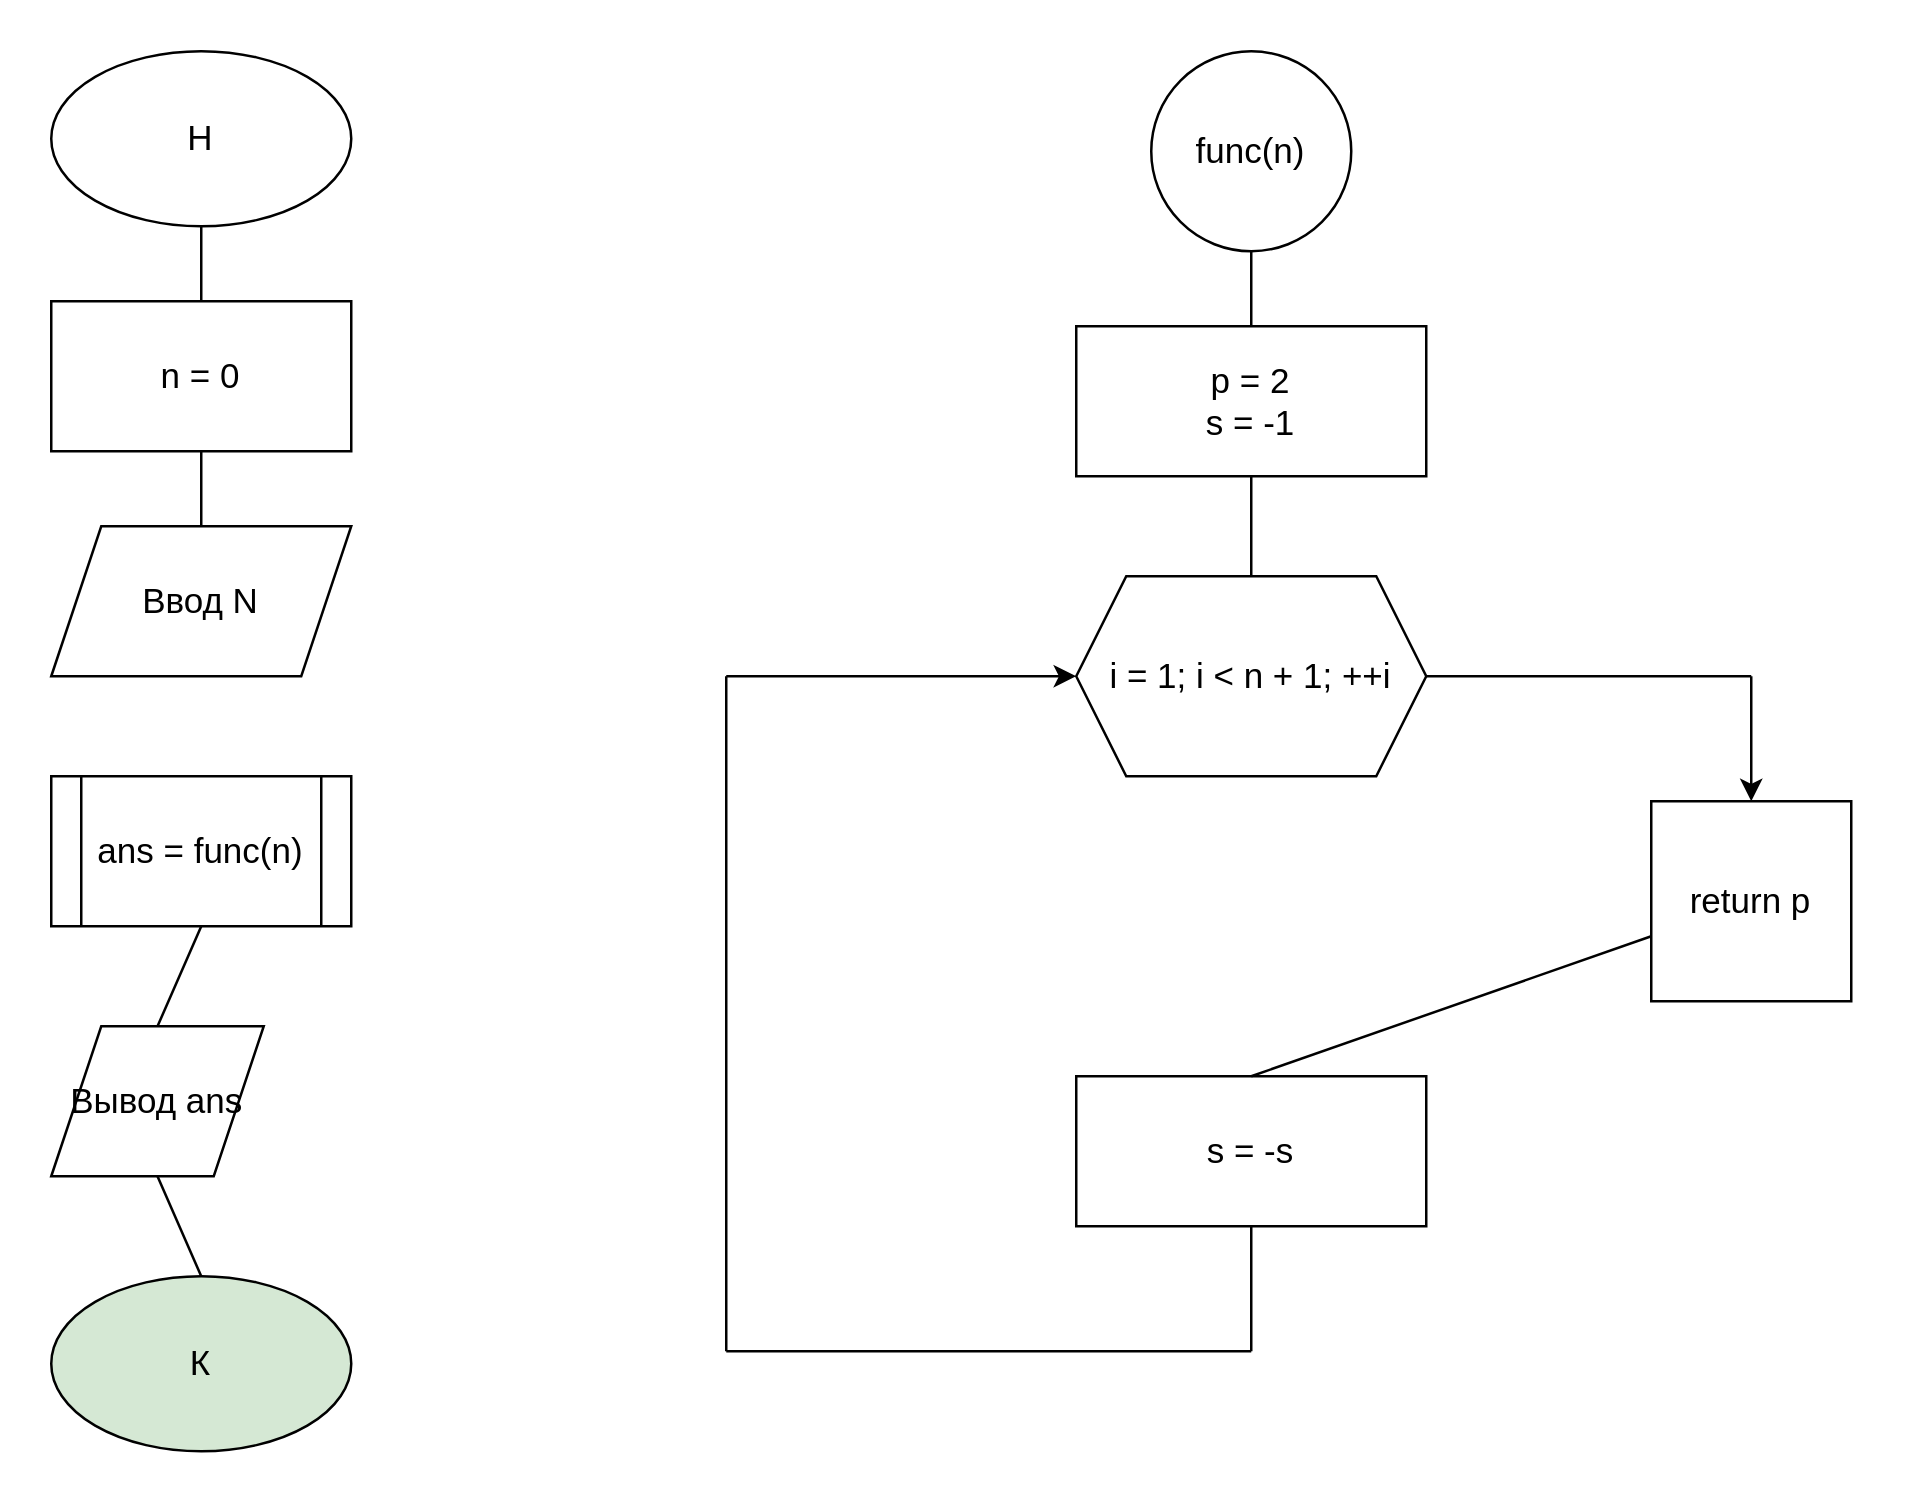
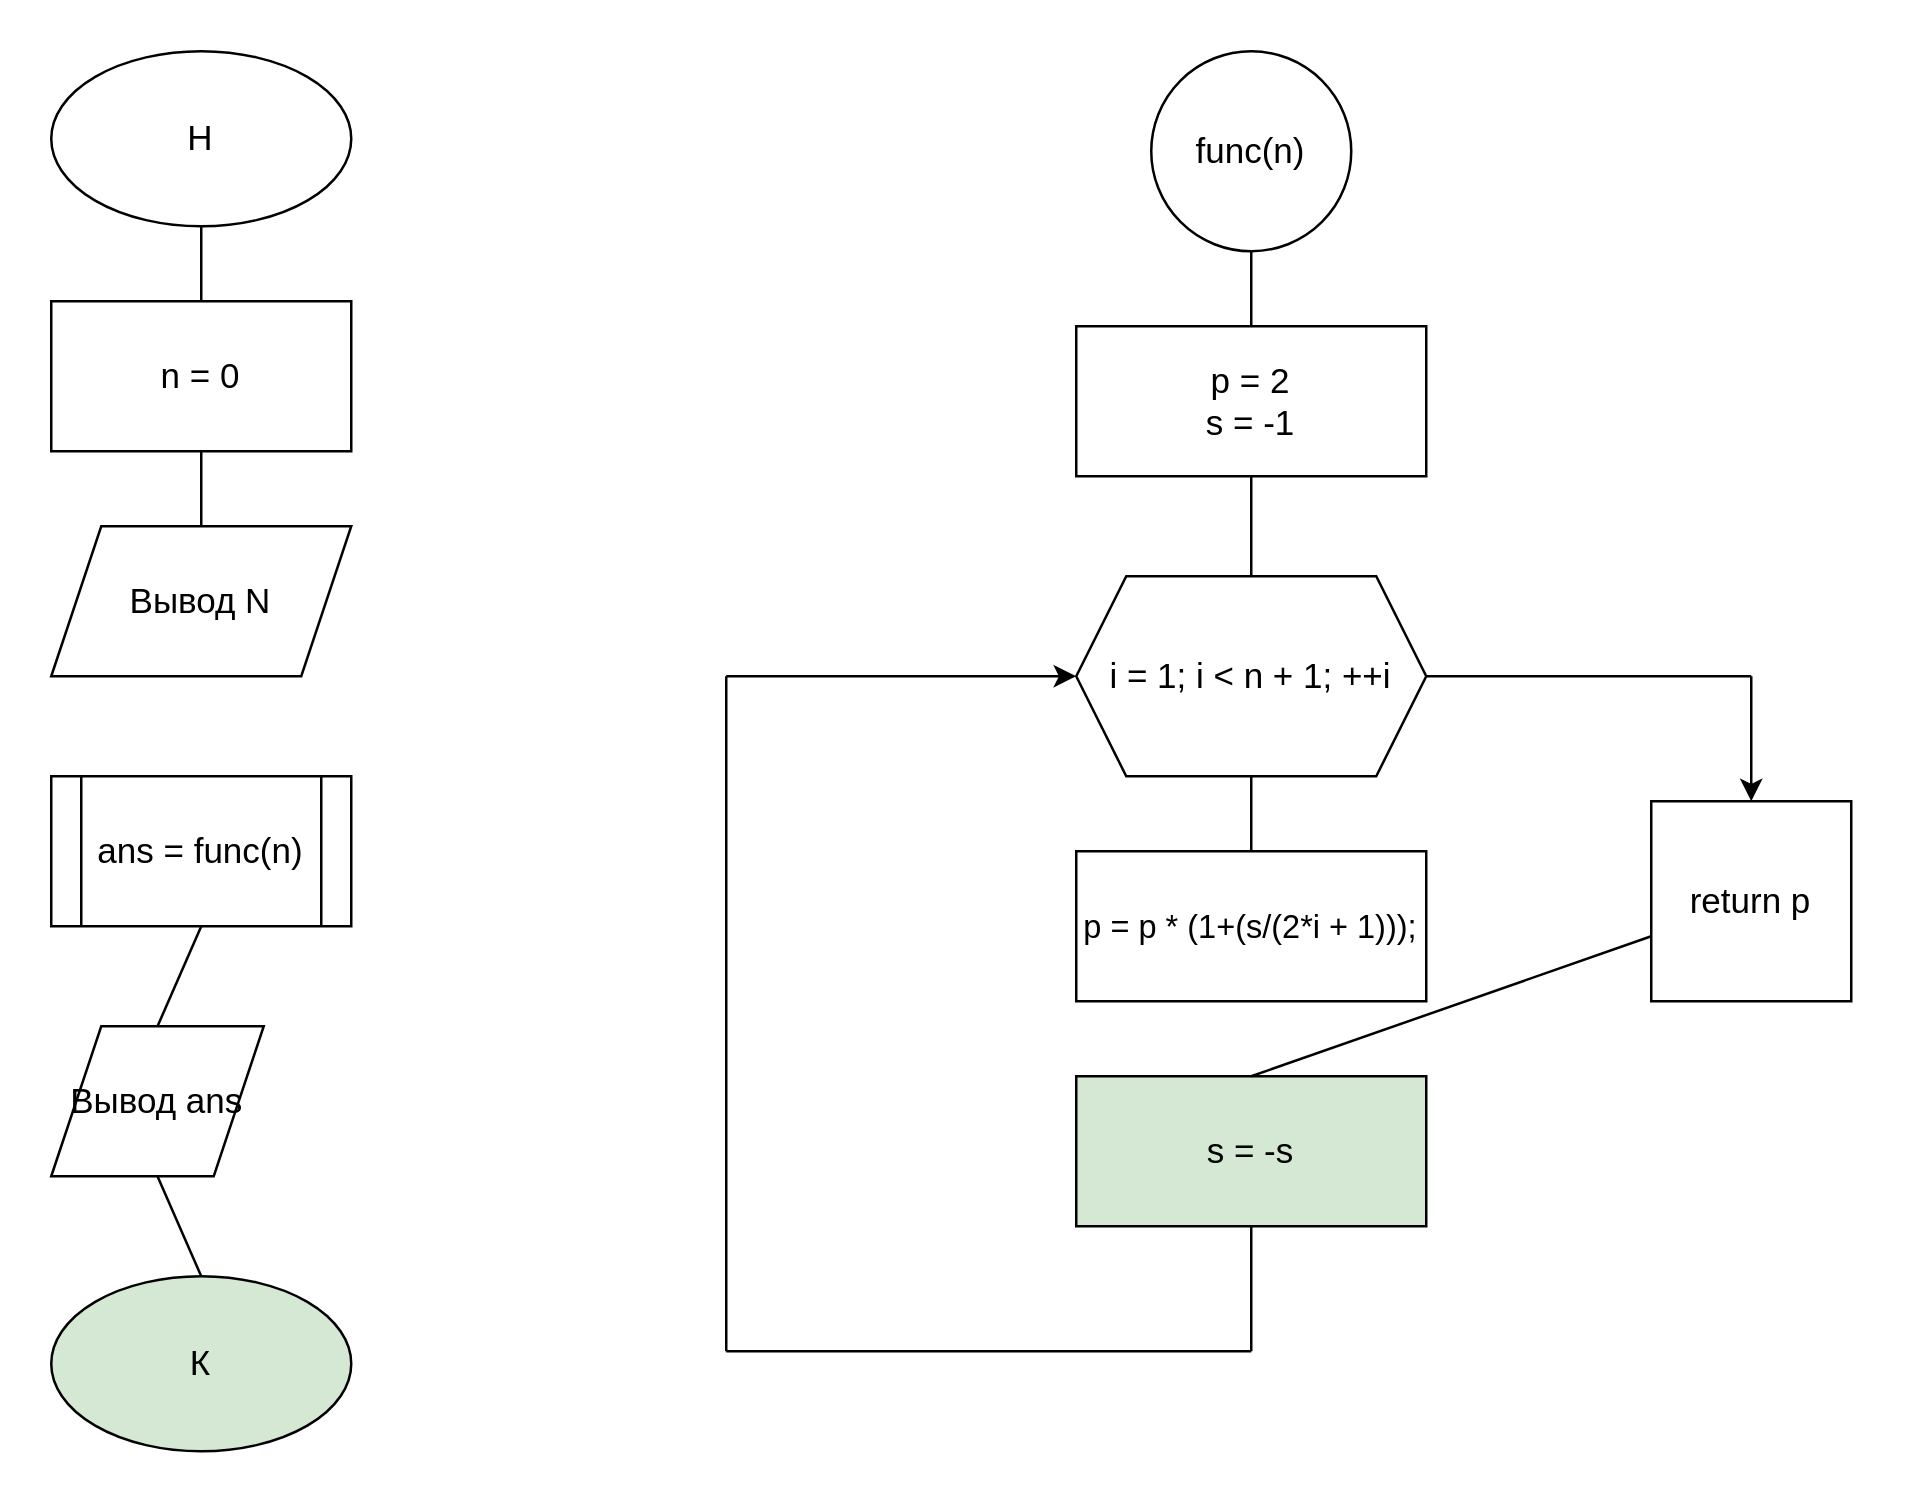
(201, 601) -> (201, 601)
none -> (1251, 814)
none -> (1251, 926)
(1251, 1151) -> (1251, 1151)
